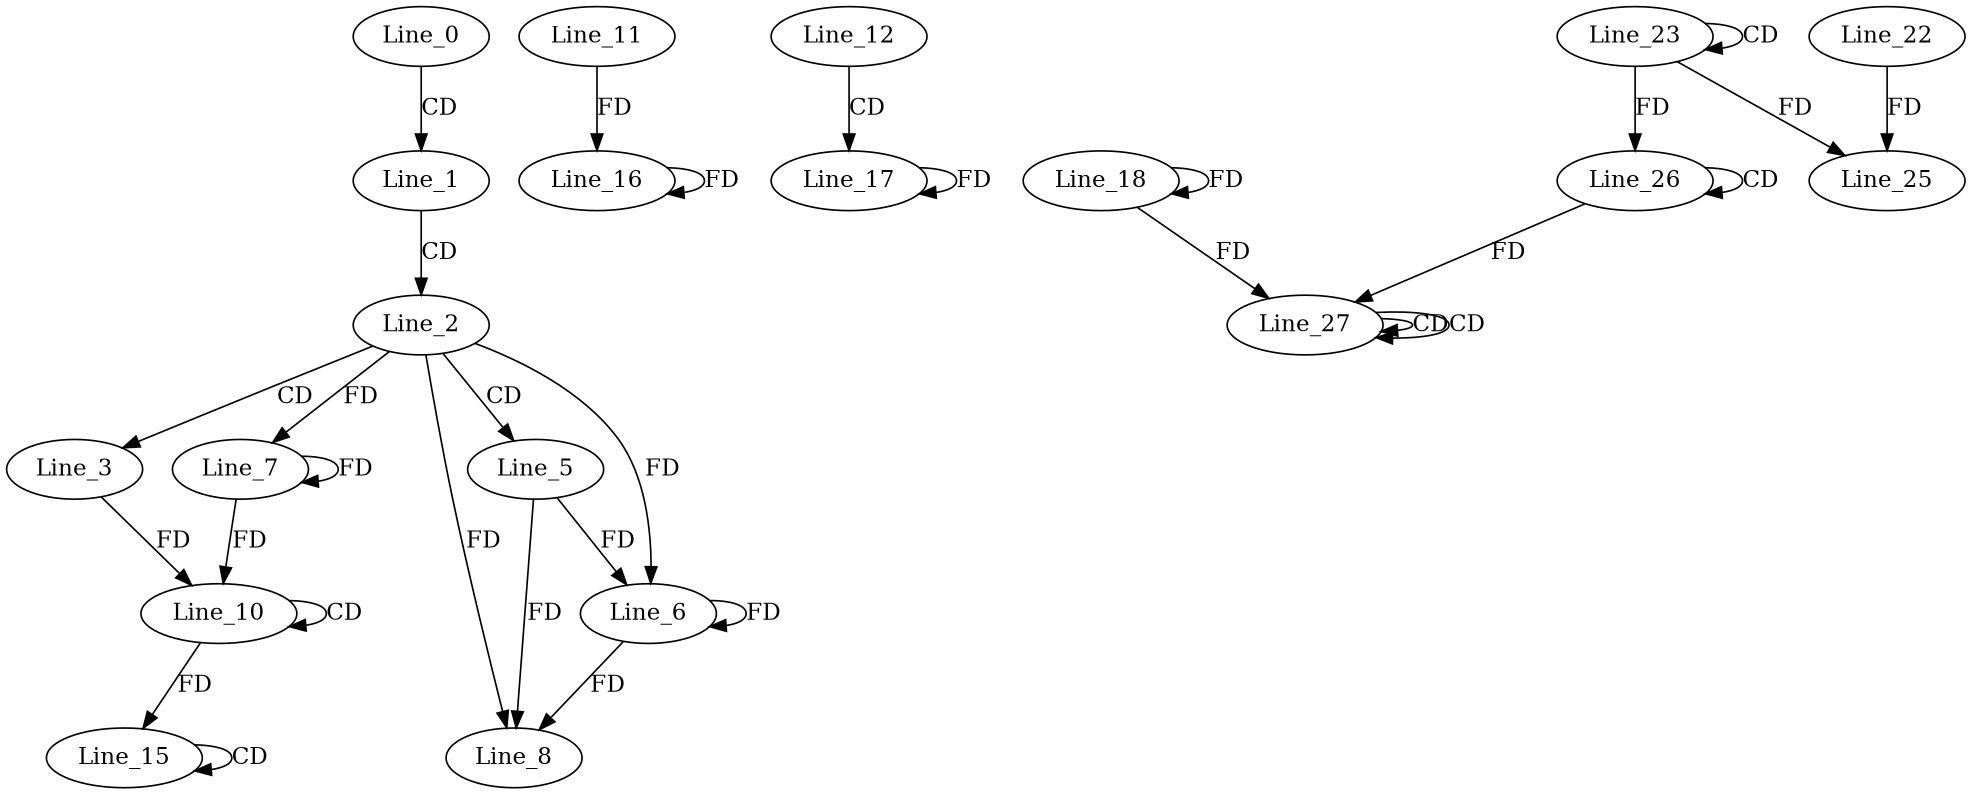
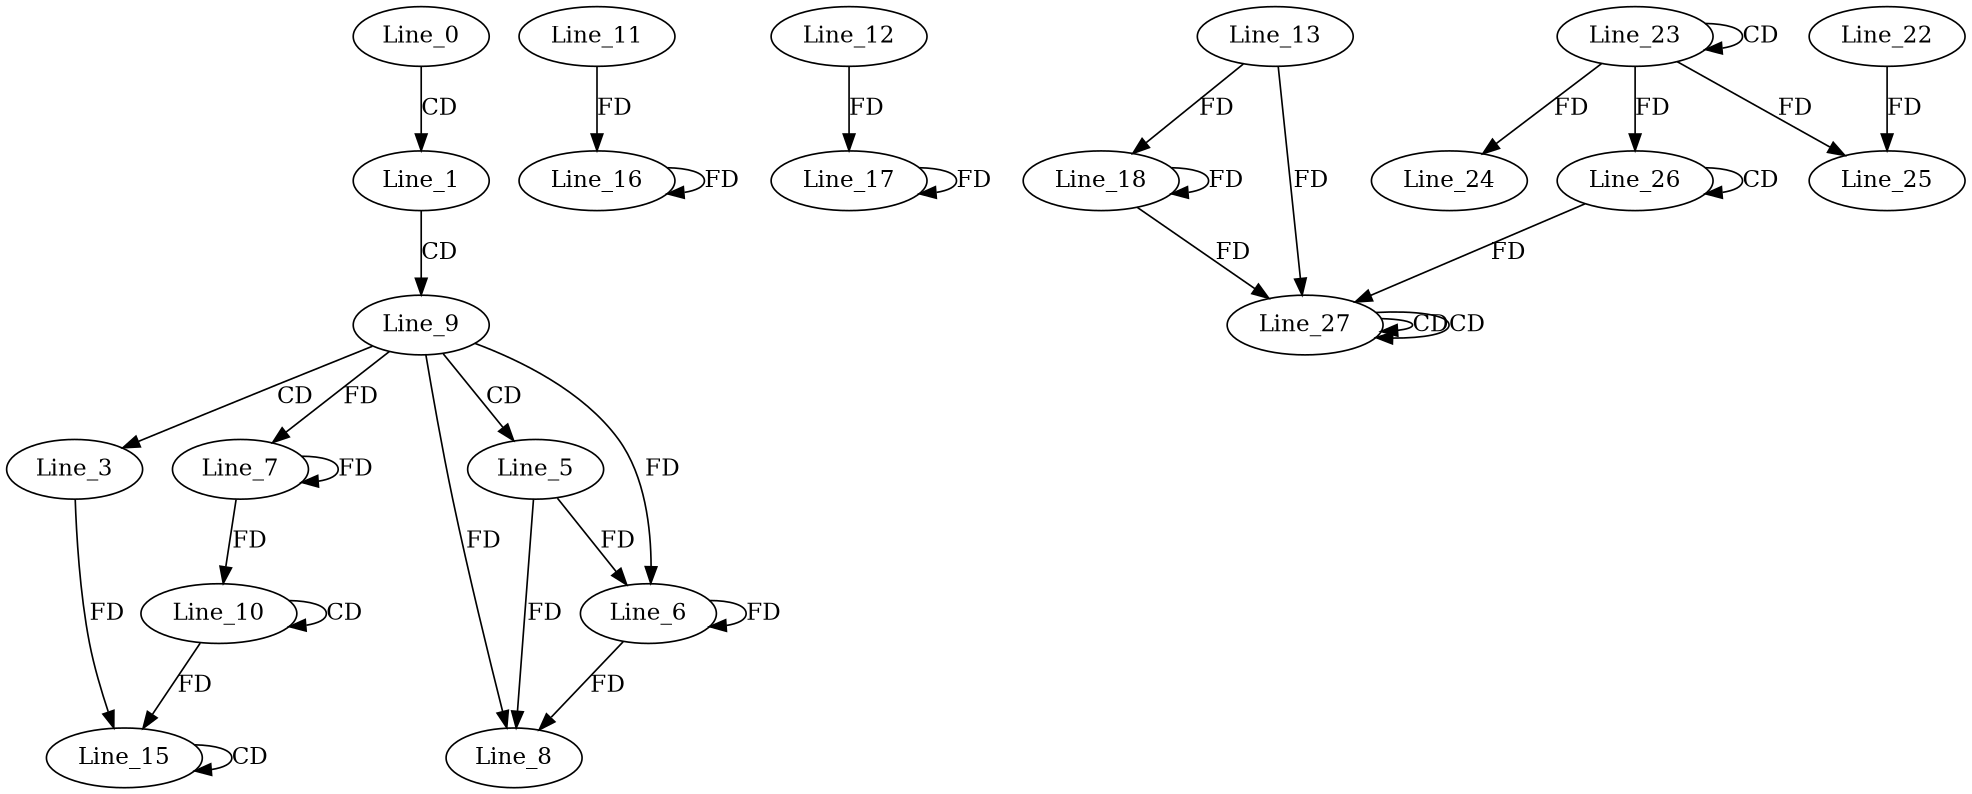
none -> (1275, 36)
(867, 109) -> (867, 109)
none -> (1449, 181)
(421, 325) -> (421, 325)
(140, 535) -> (84, 607)
